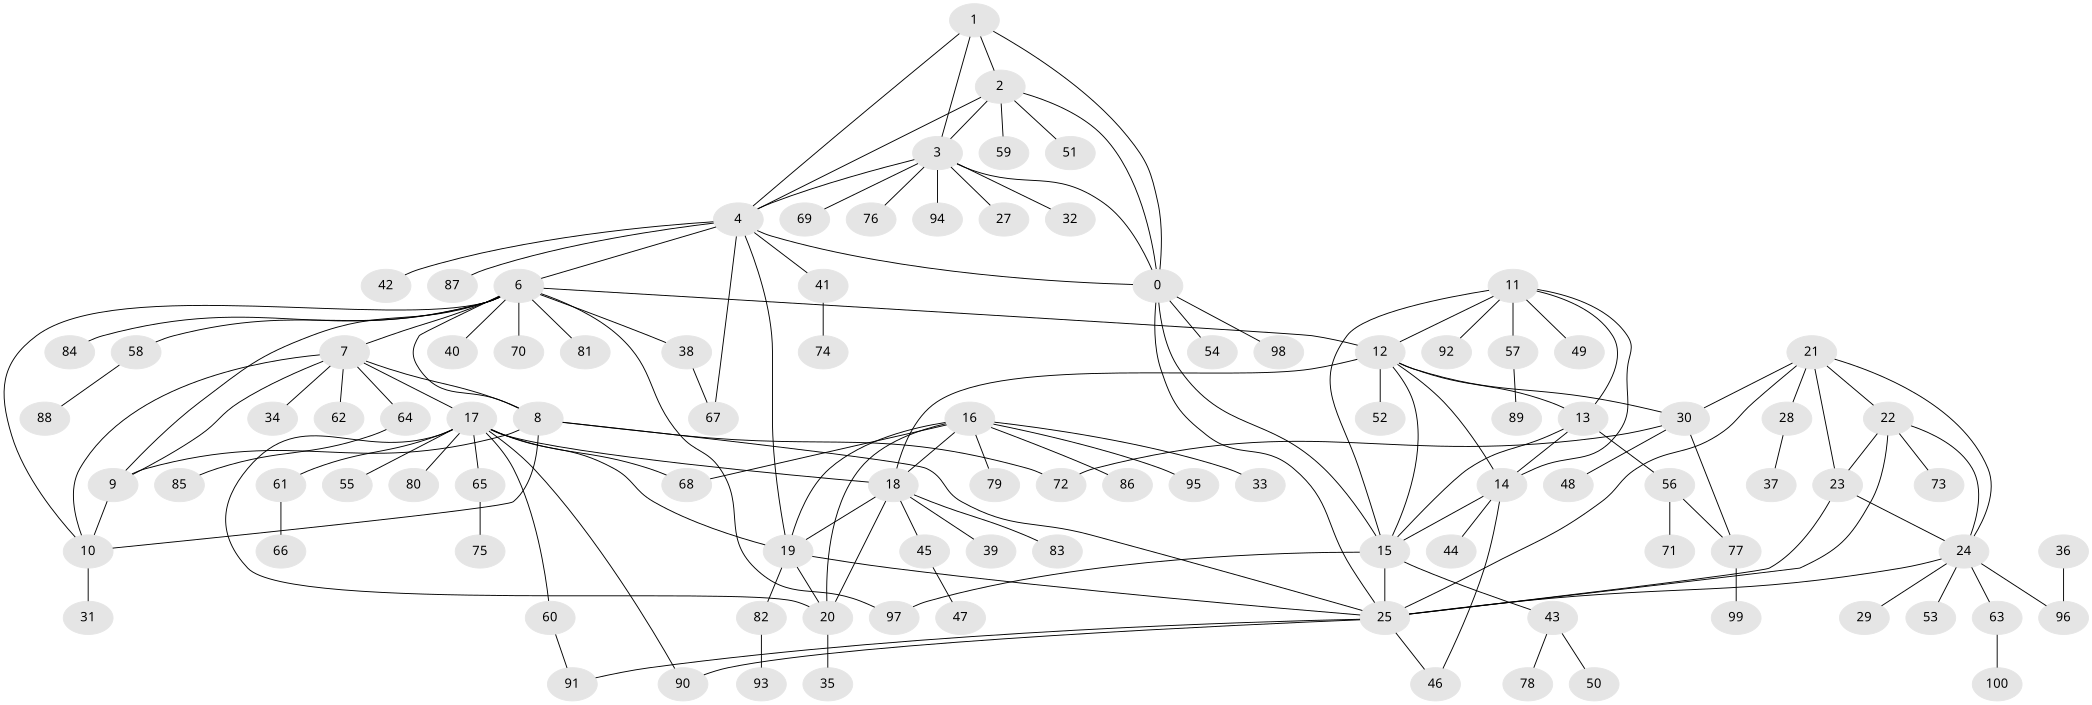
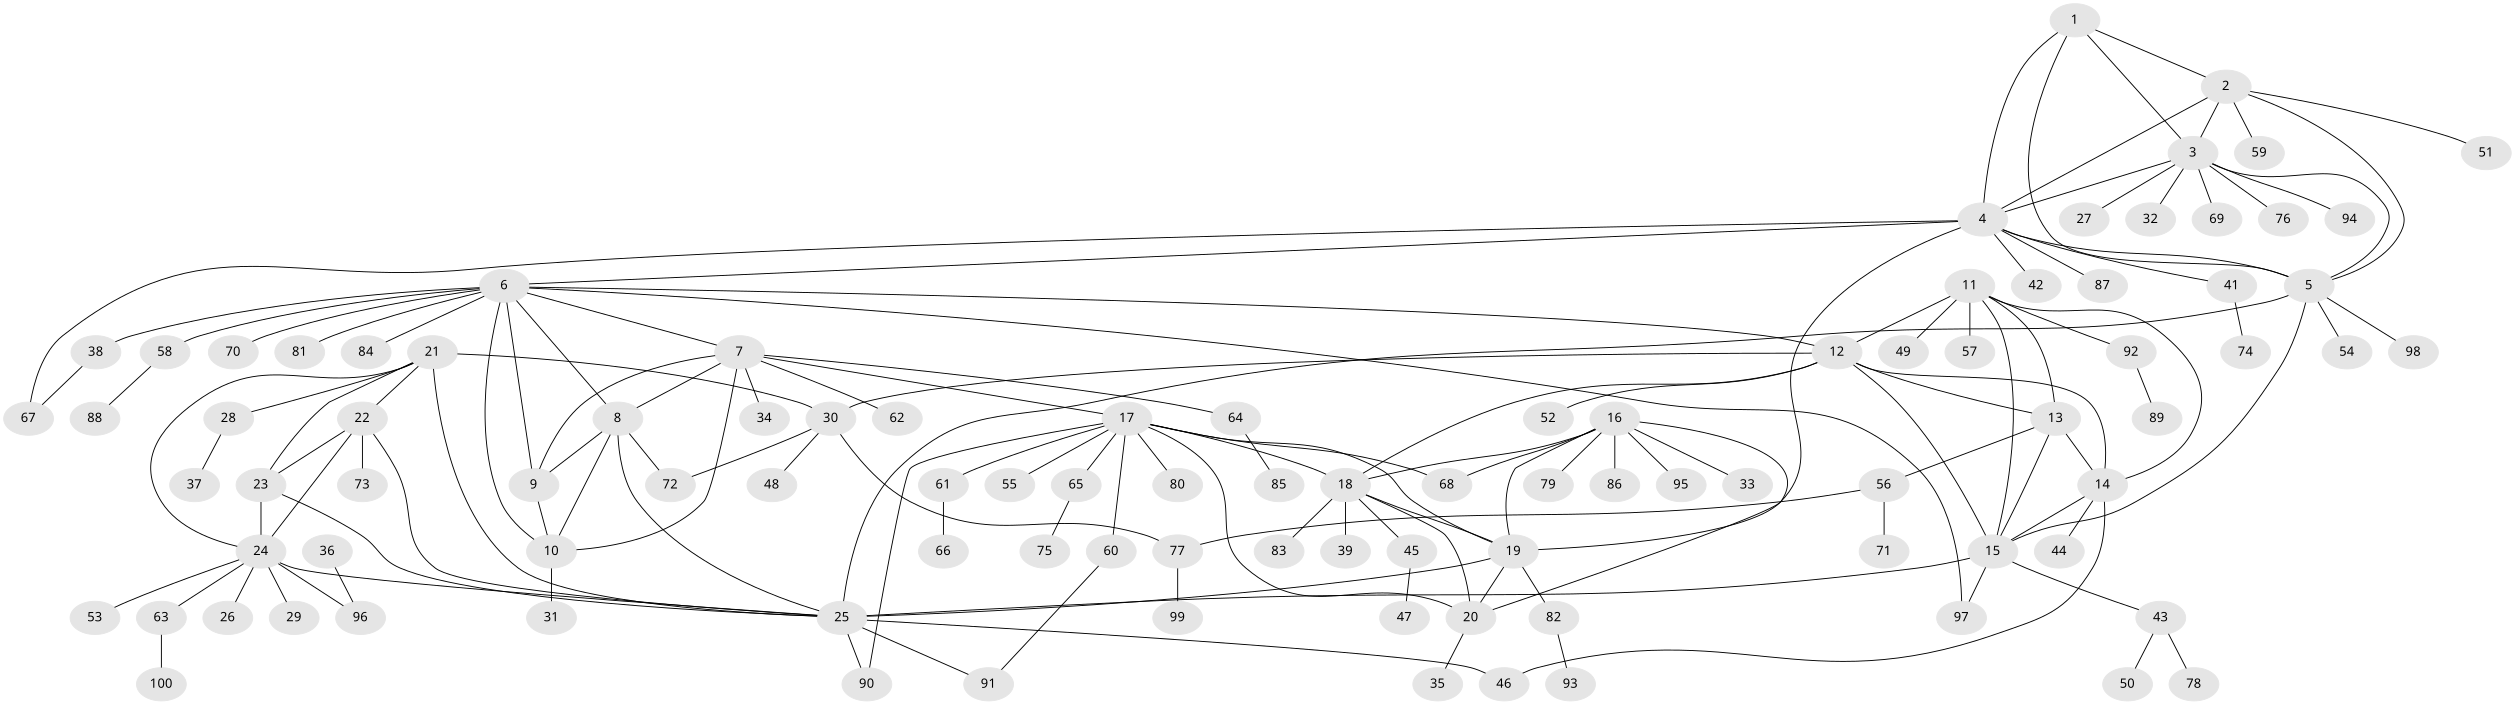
(1158, 286) -> (2309, 286)
(452, 352) -> none
(1515, 383) -> (2144, 386)
none -> (228, 618)
